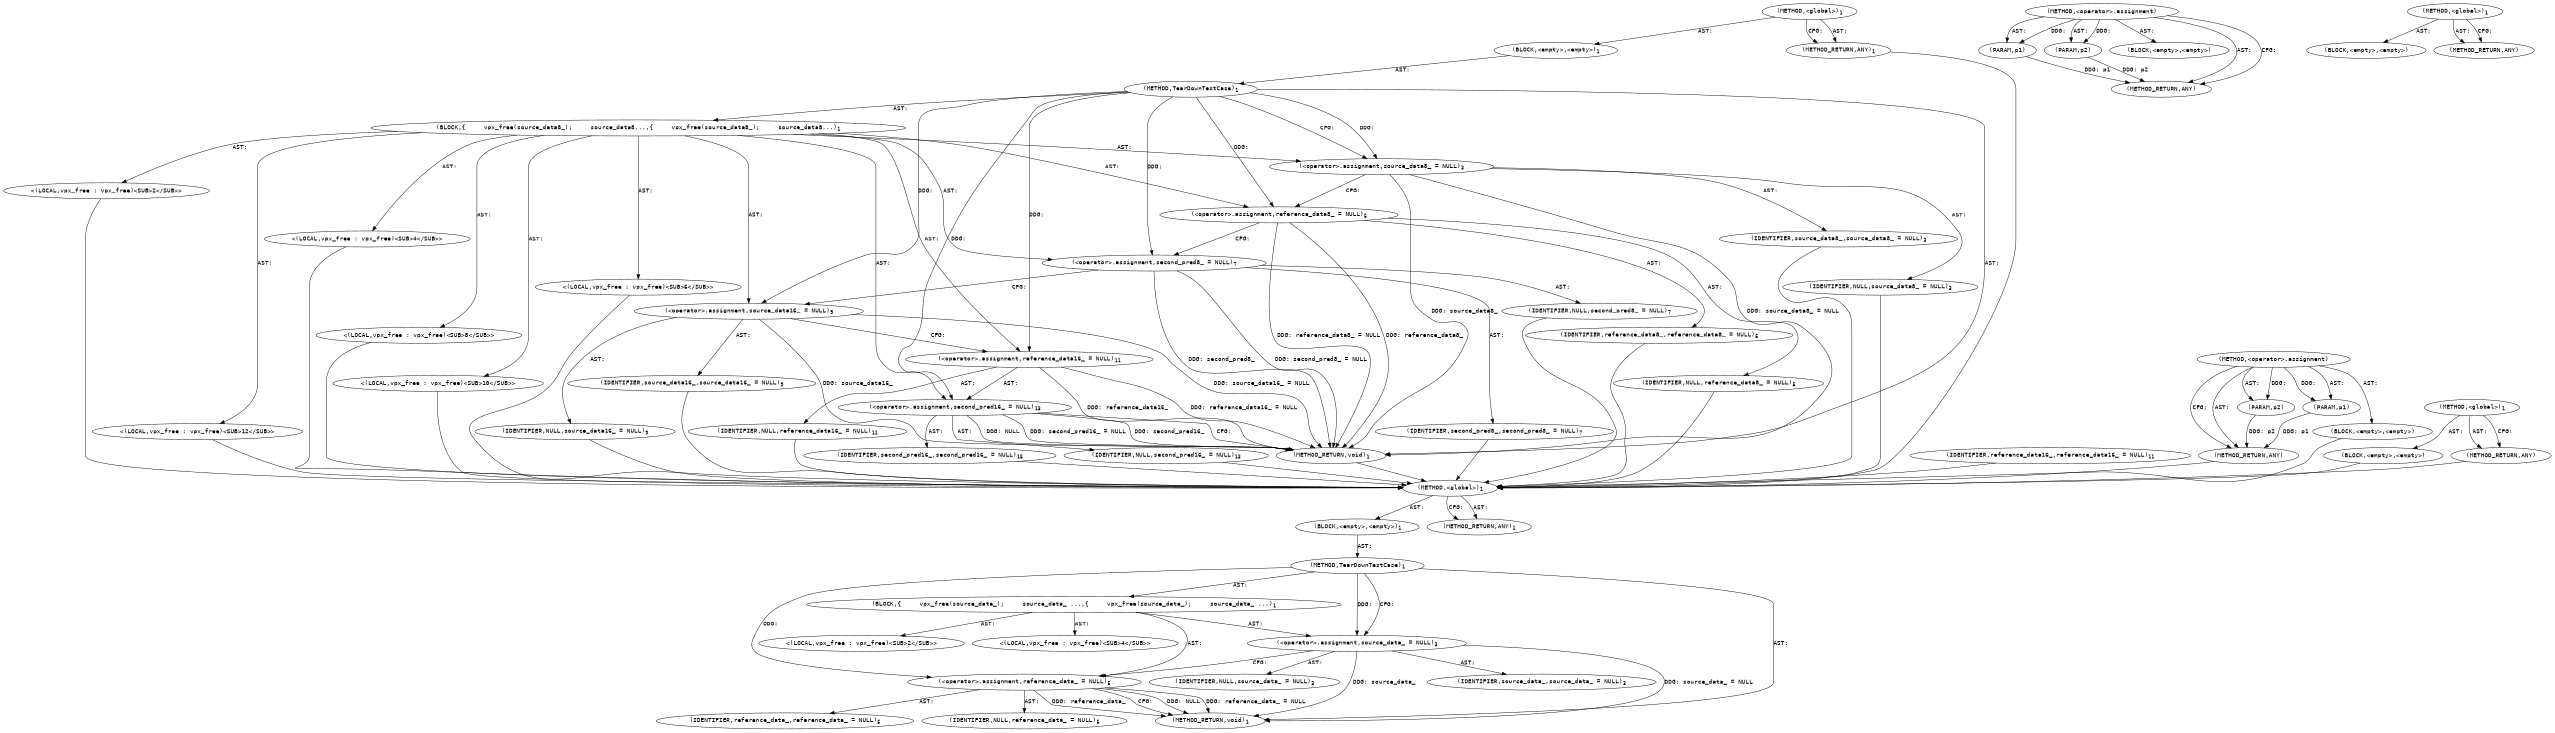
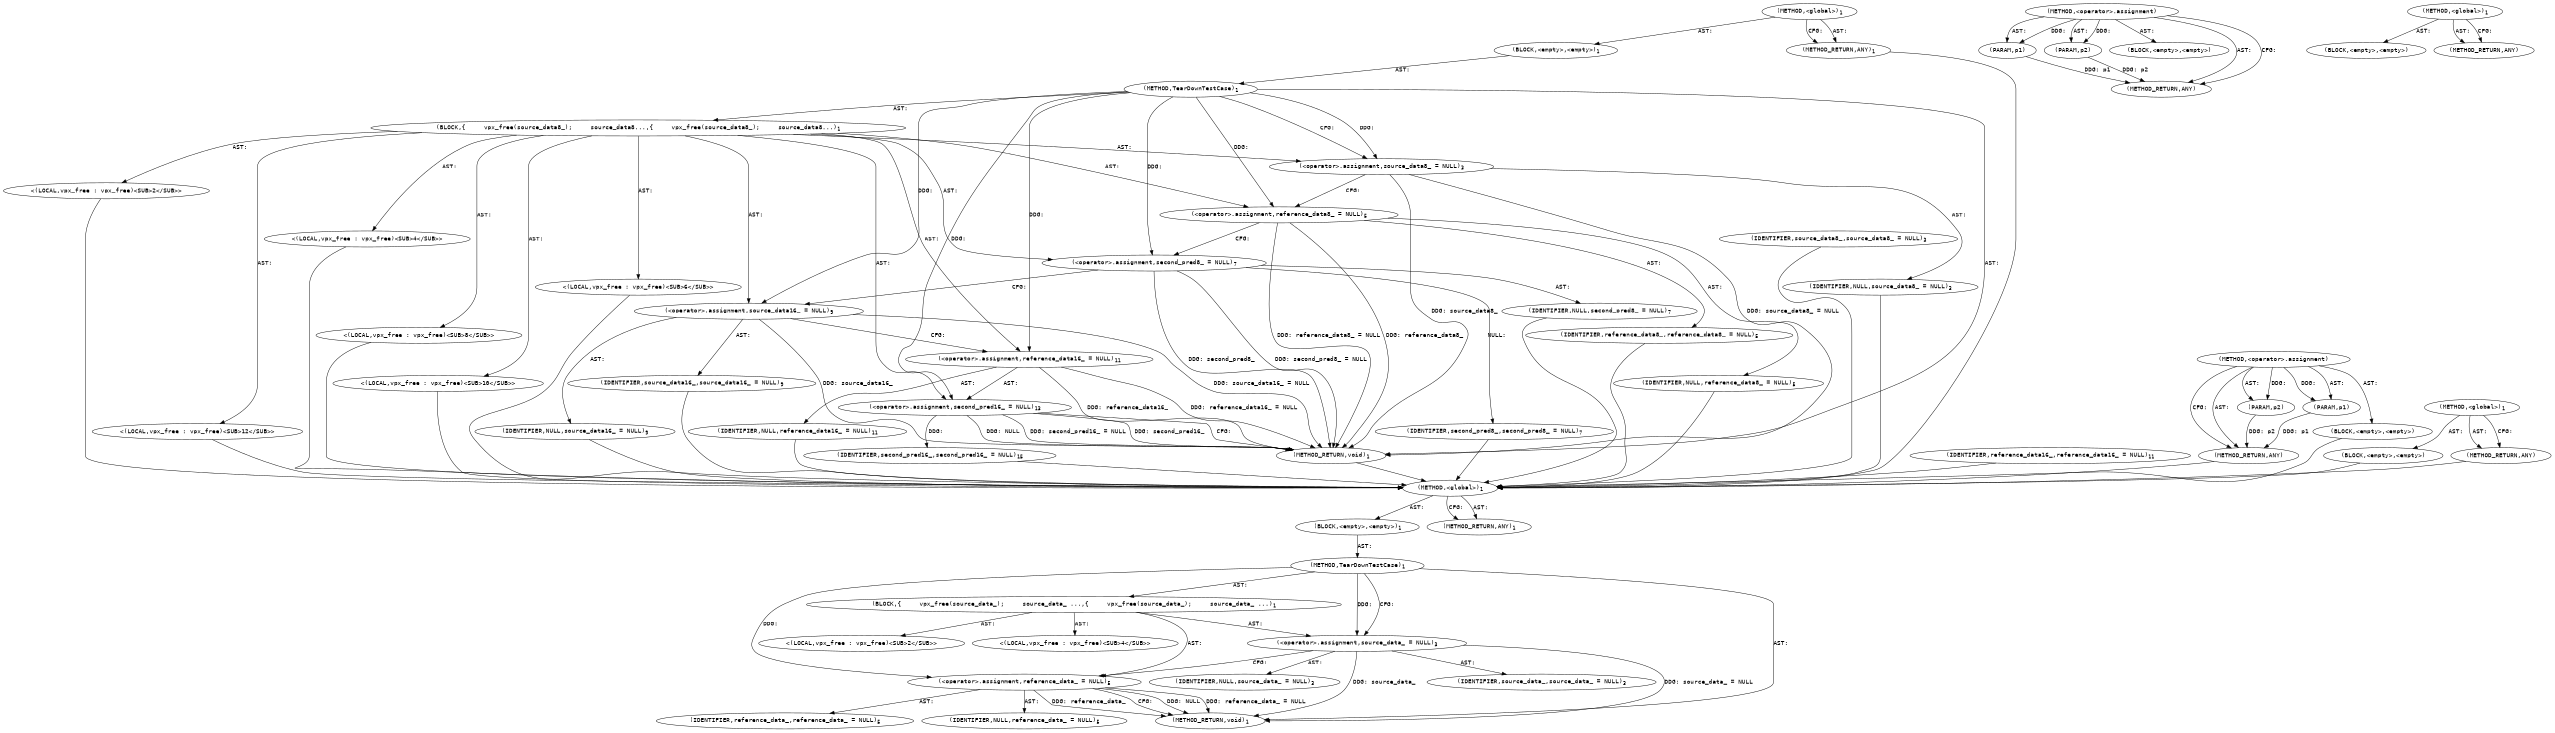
(1688, 178) -> none
(1499, 335) -> (1499, 335)
(938, 432) -> (938, 432)
(1166, 456) -> none
